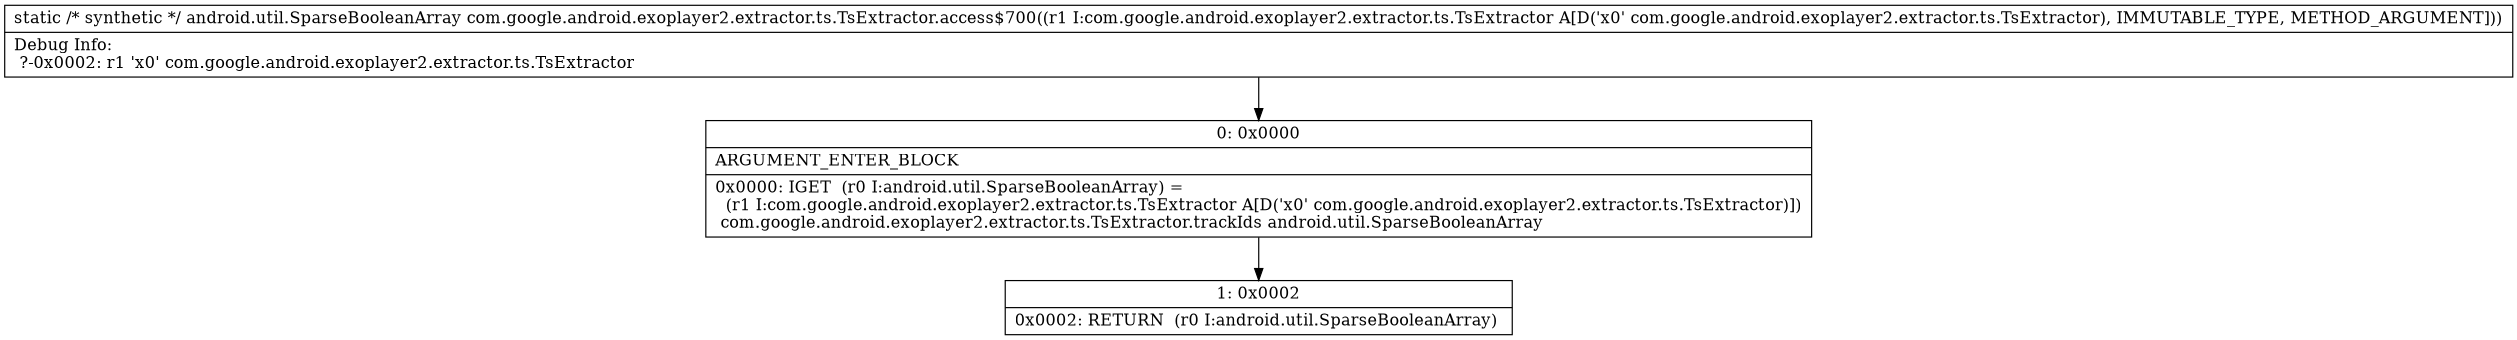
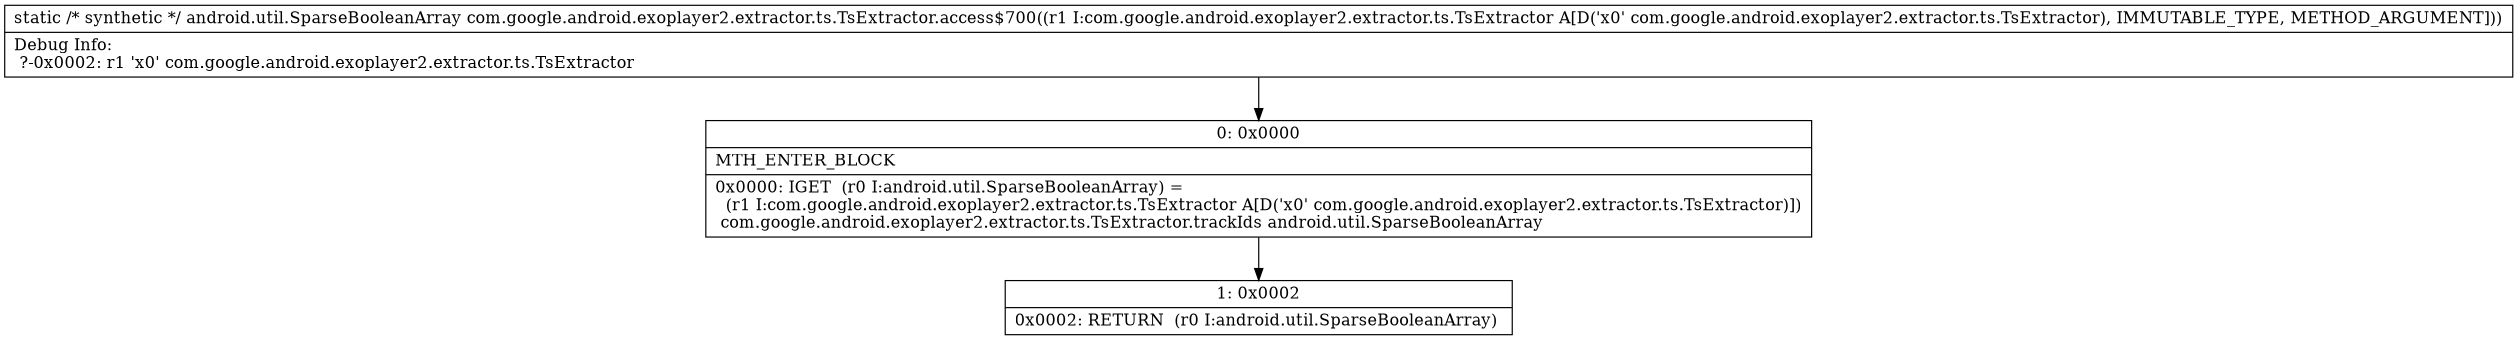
(838, 161) -> (806, 161)
